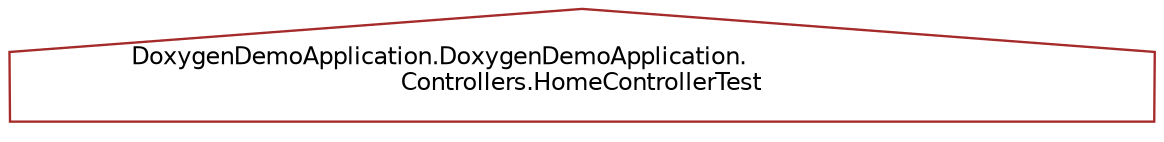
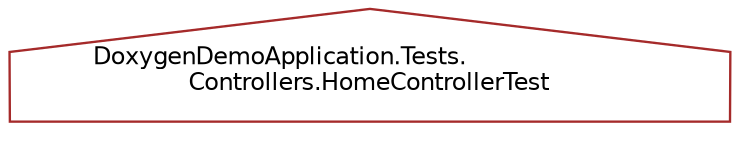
(582, 71) -> (370, 71)
